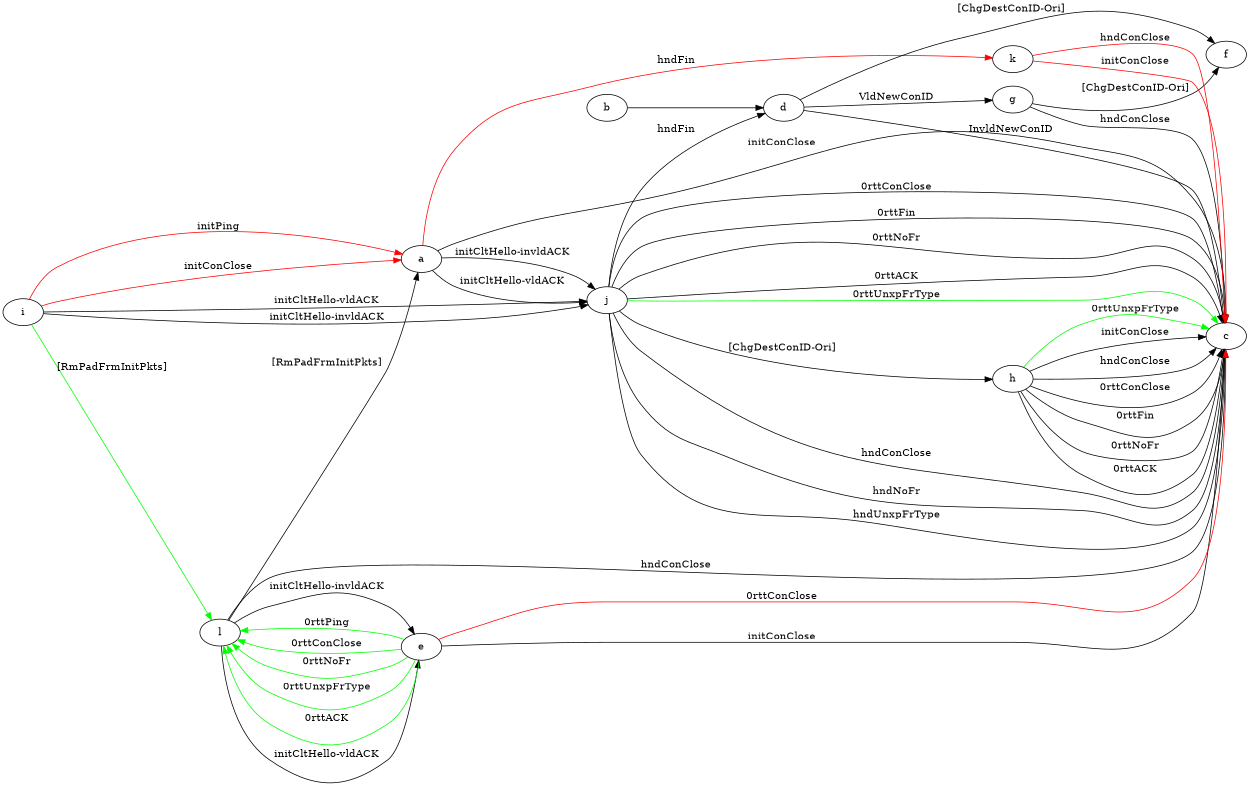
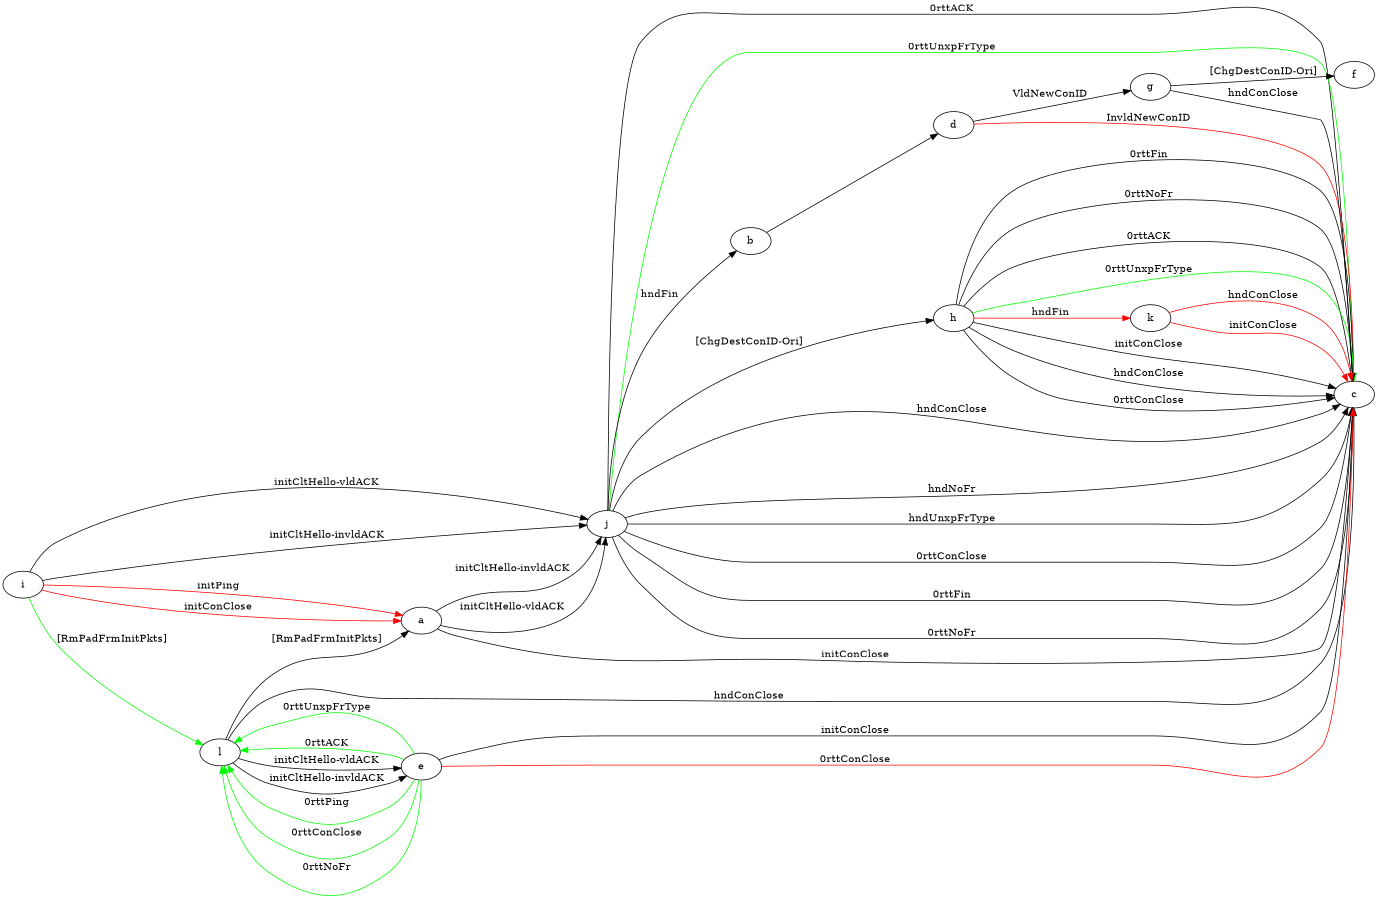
(1001, 28) -> none
(660, 73) -> (1049, 318)
(1064, 153) -> (1256, 138)
(653, 176) -> (636, 366)
